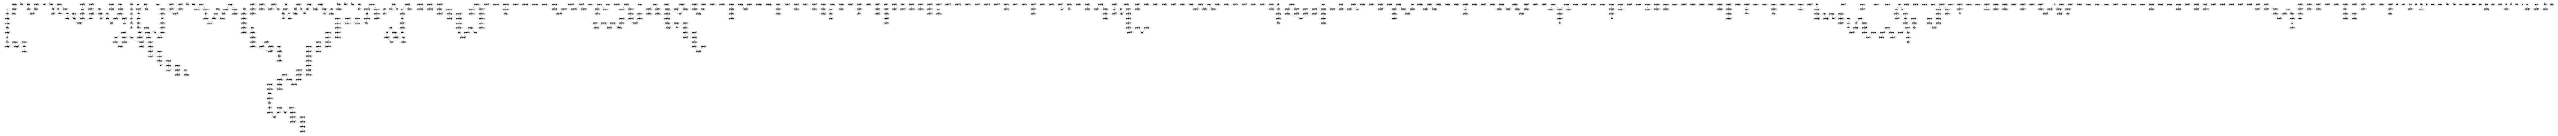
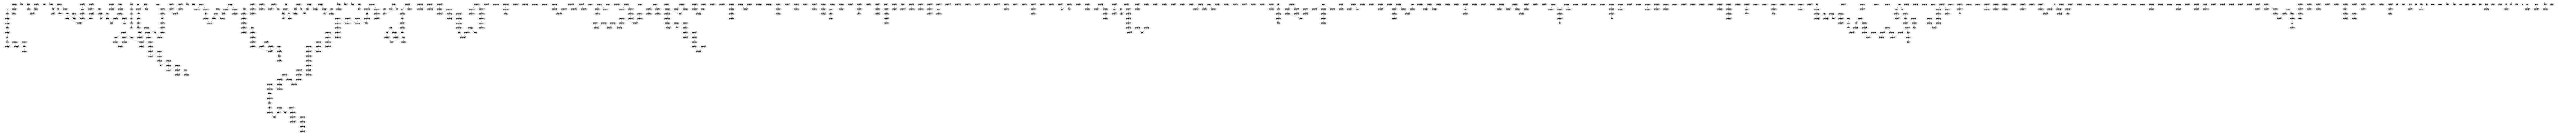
(1314, 14) -> none
(620, 28) -> (620, 28)
